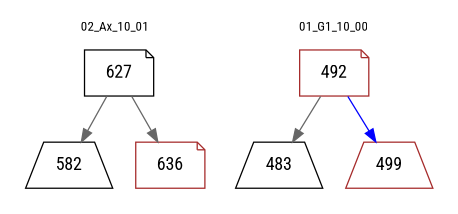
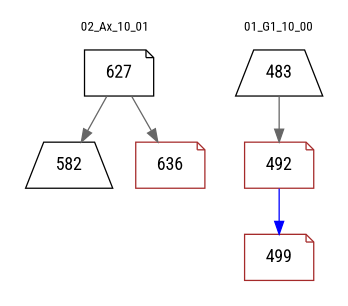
(310, 114) -> (279, 113)
(389, 165) -> (279, 257)
